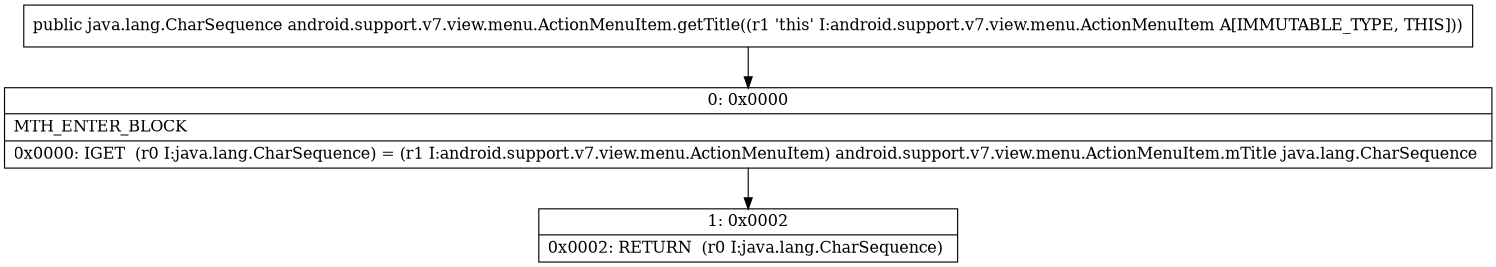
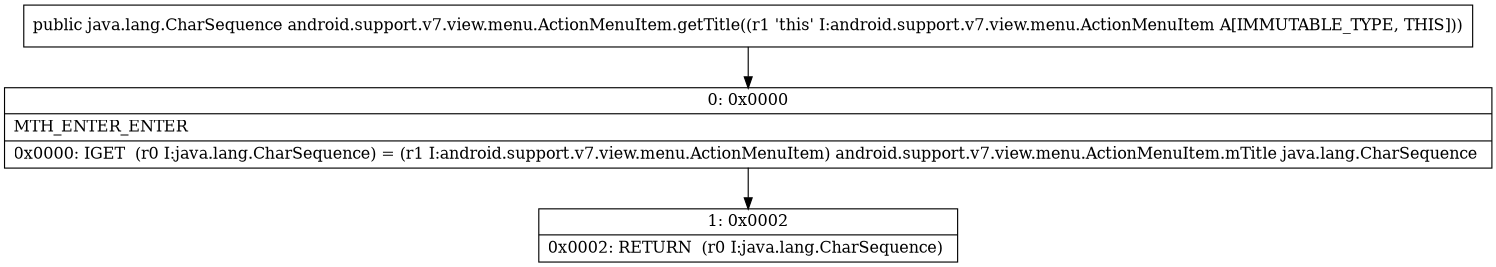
(101, 127) -> (101, 127)
